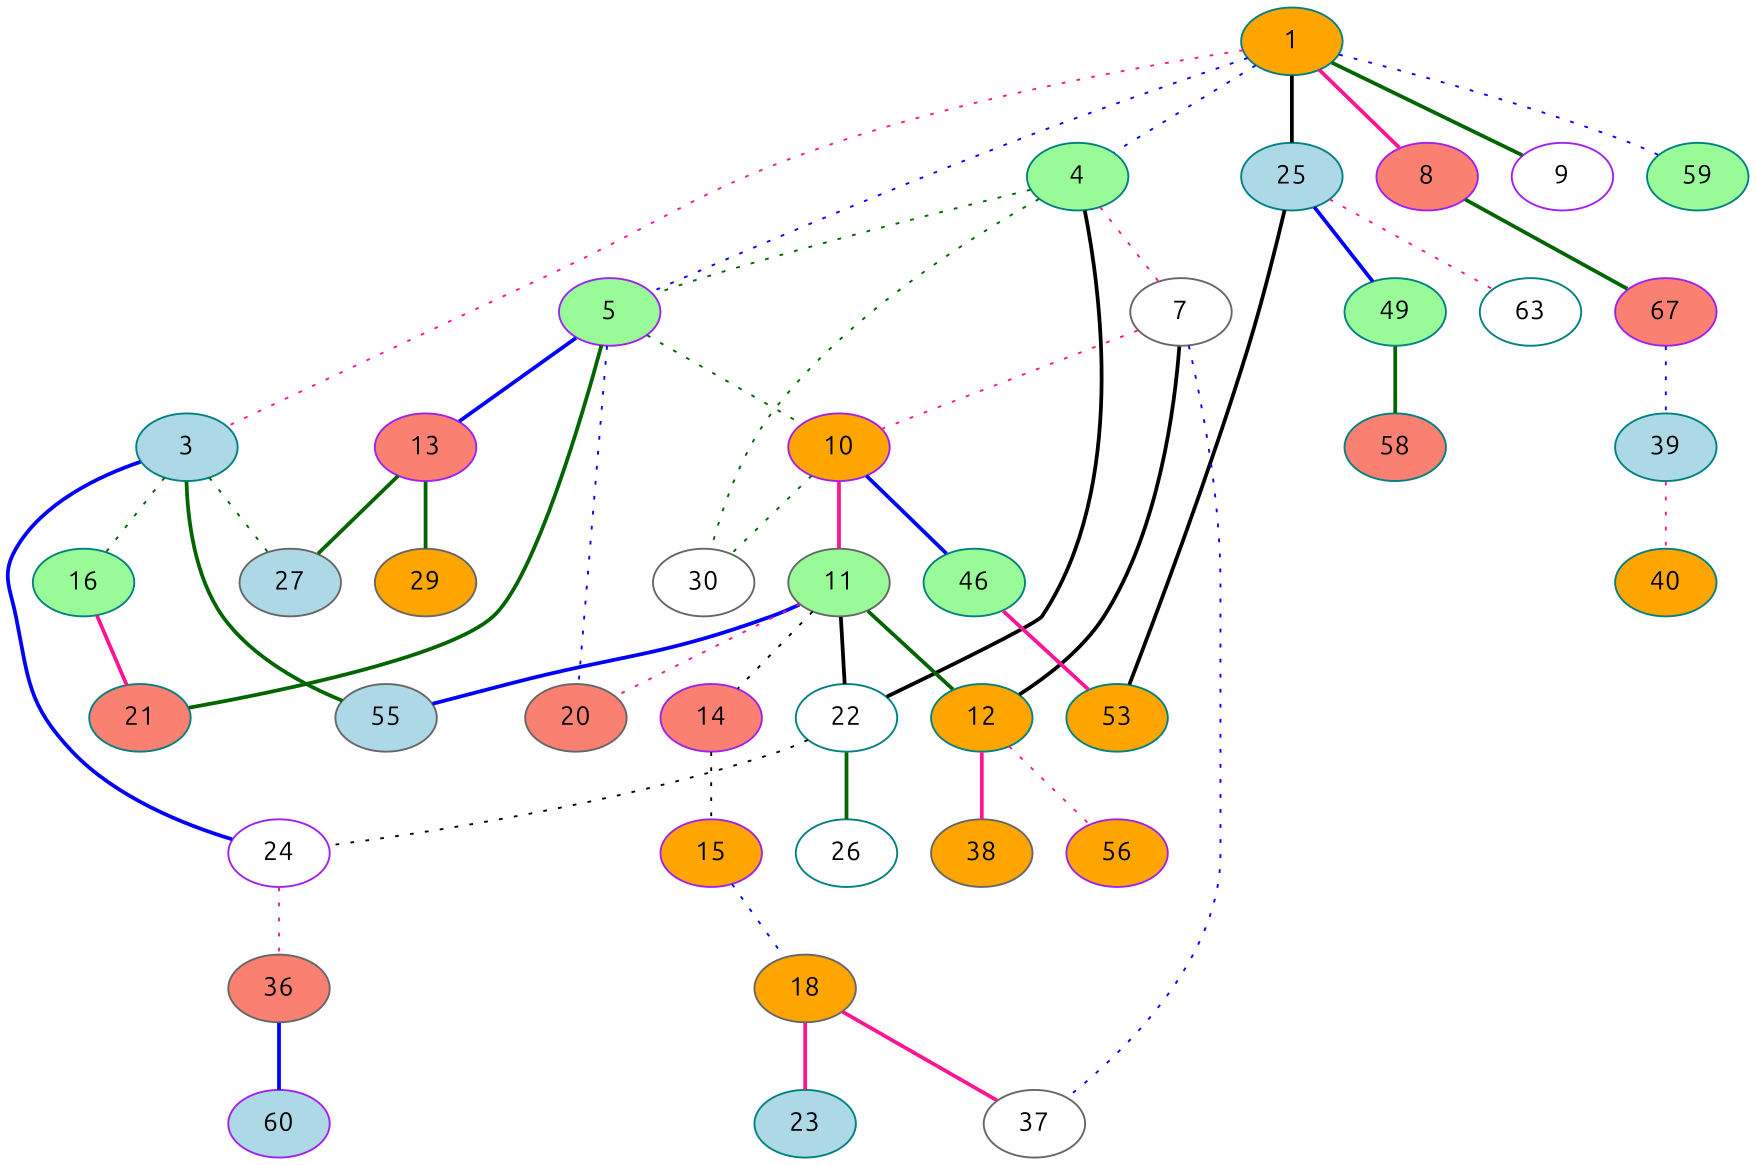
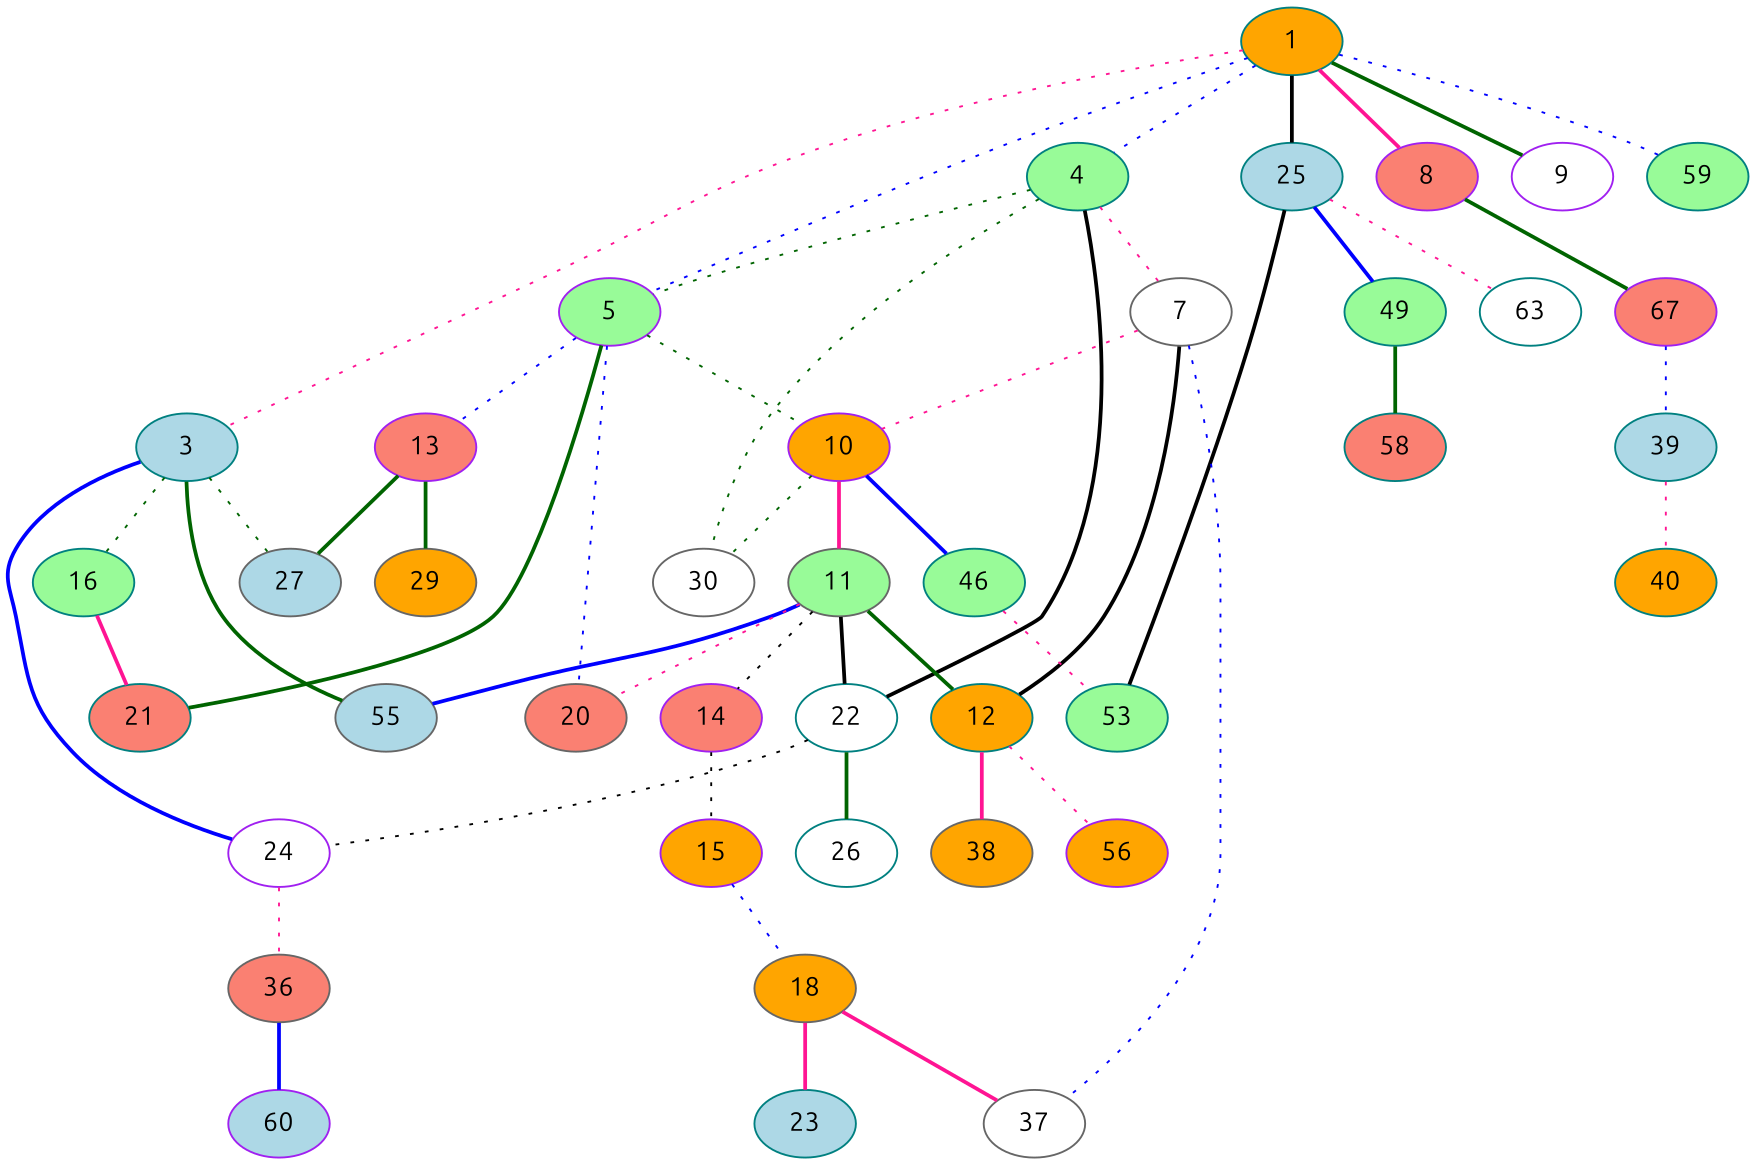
(518, 380) -> (518, 380)
(1046, 650) -> (1046, 650)
(1117, 718) -> (1117, 718)
